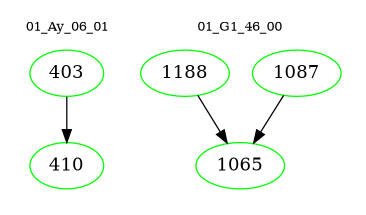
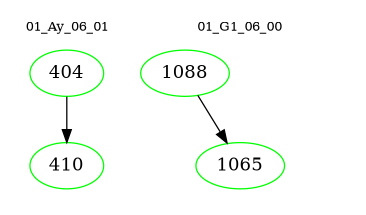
(240, 28) -> (240, 28)
(67, 73) -> (67, 73)
(185, 73) -> (185, 73)
(297, 73) -> none
